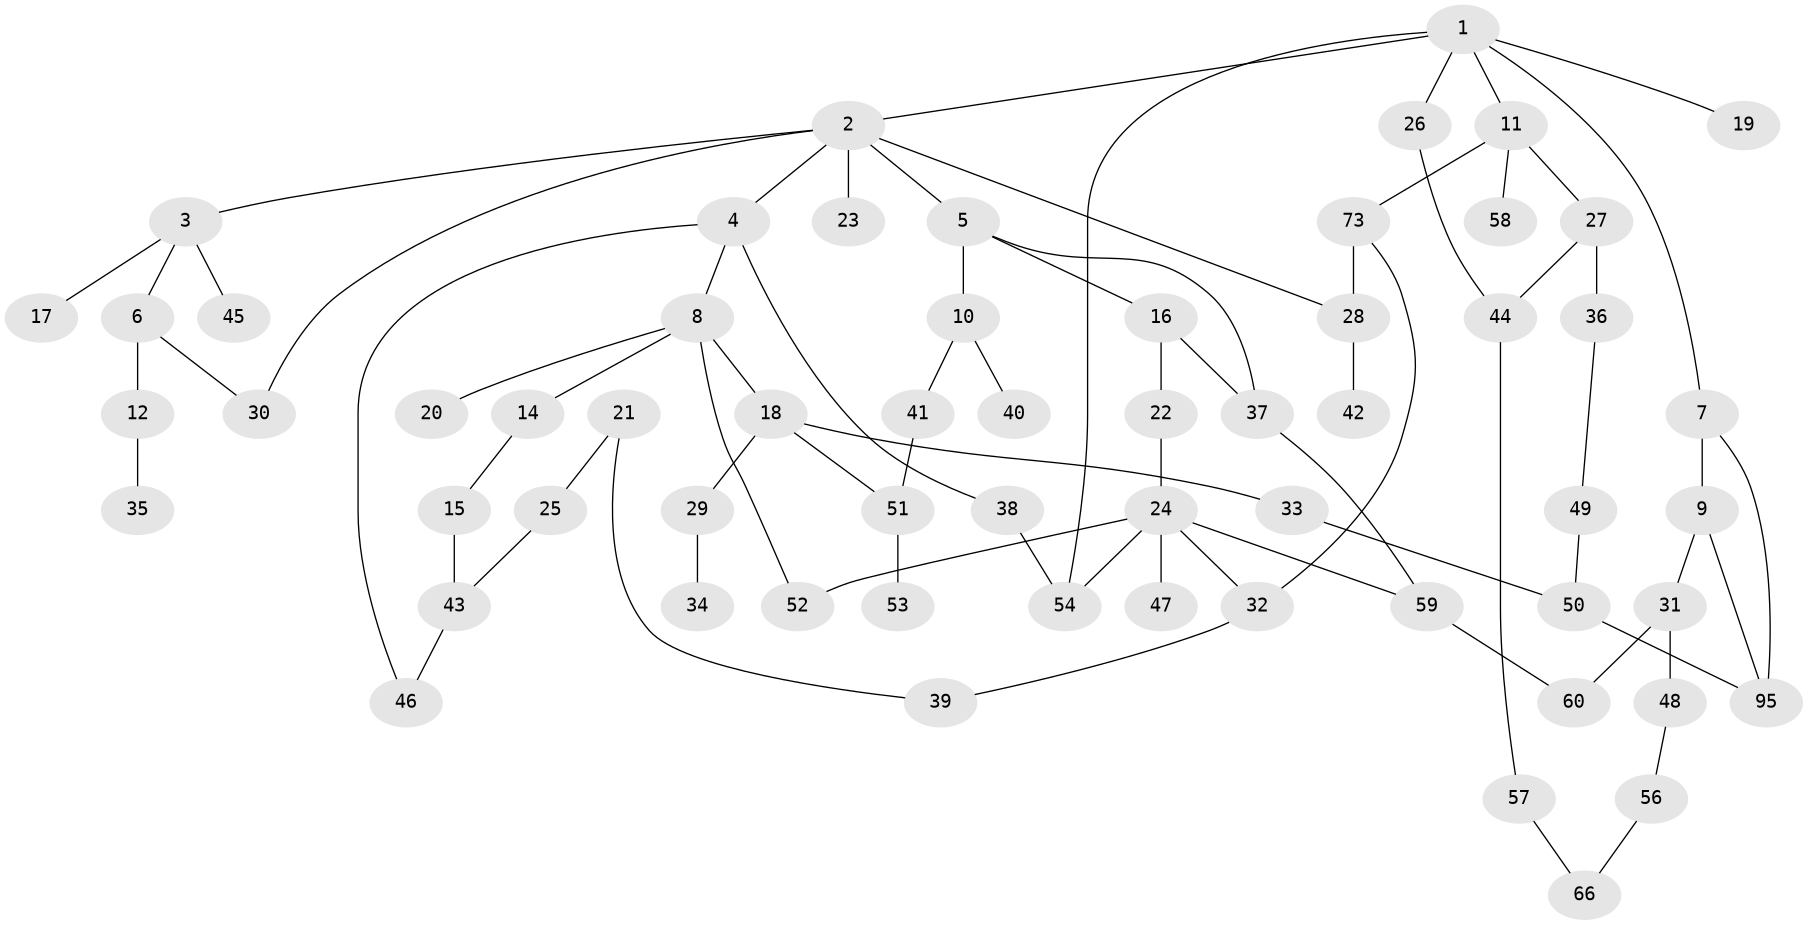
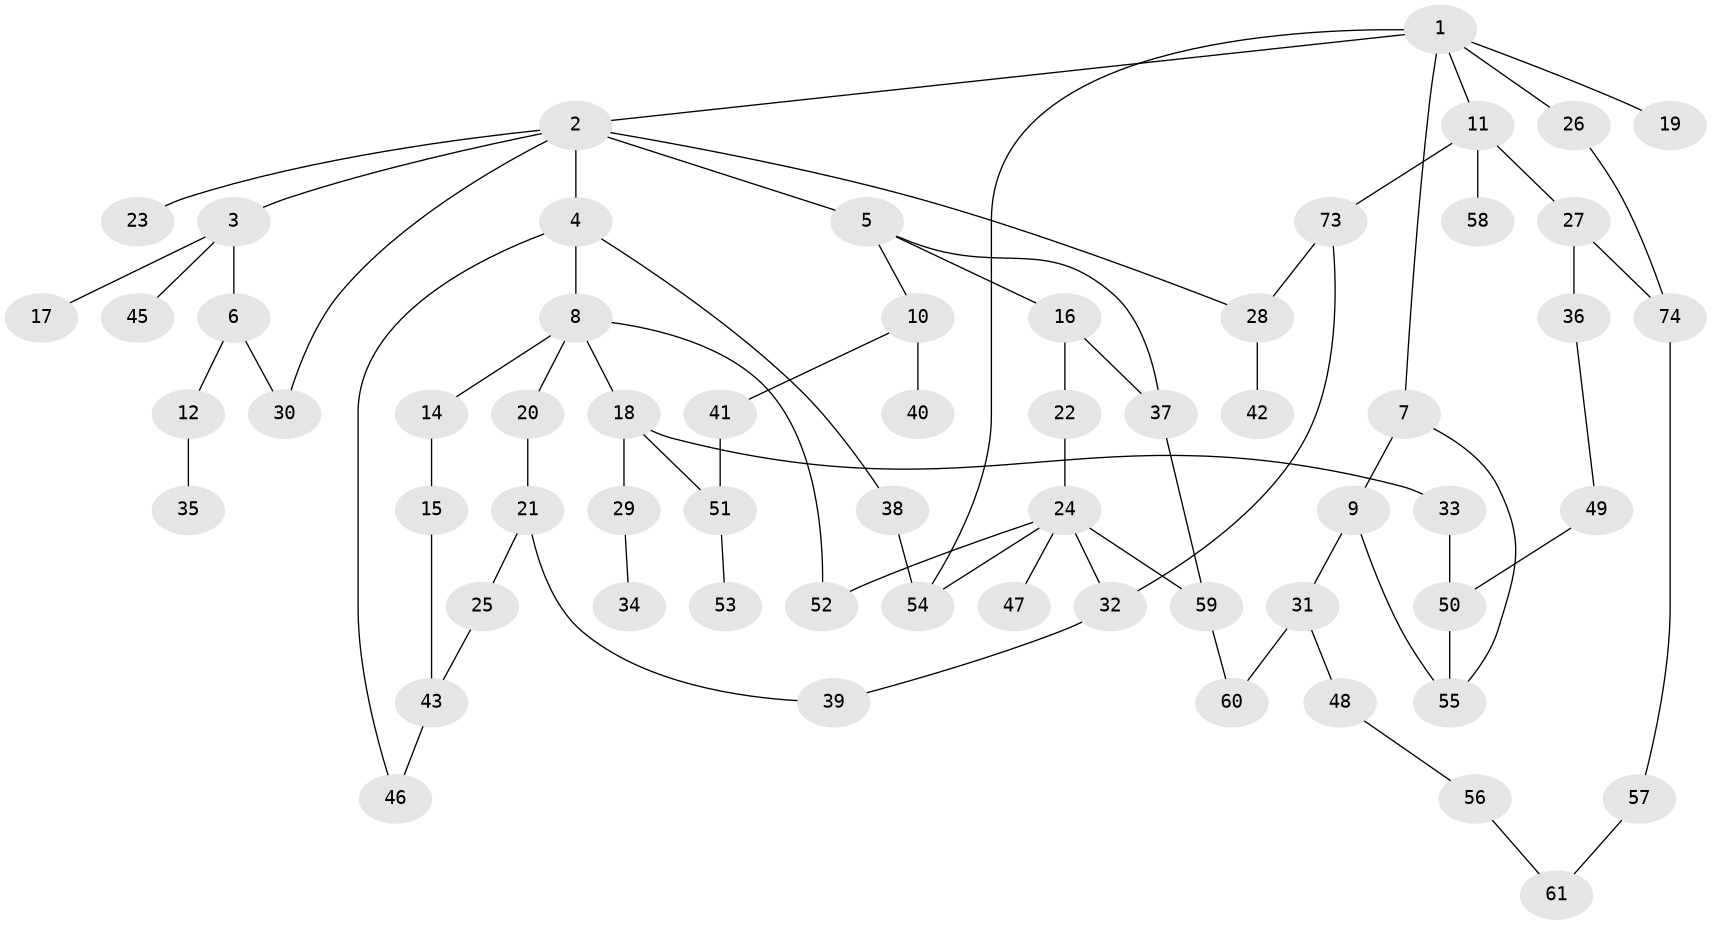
(1500, 318) -> (1670, 318)
none -> (528, 462)
(1766, 703) -> (1450, 703)
(1585, 895) -> (1557, 895)
